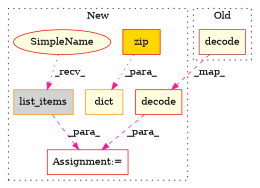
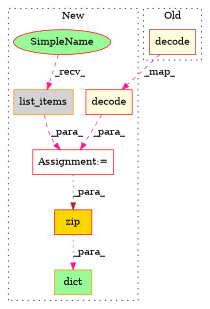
(62, 42) -> (62, 42)
(54, 69) -> (54, 69)
(104, 102) -> (73, 282)
none -> (73, 189)
